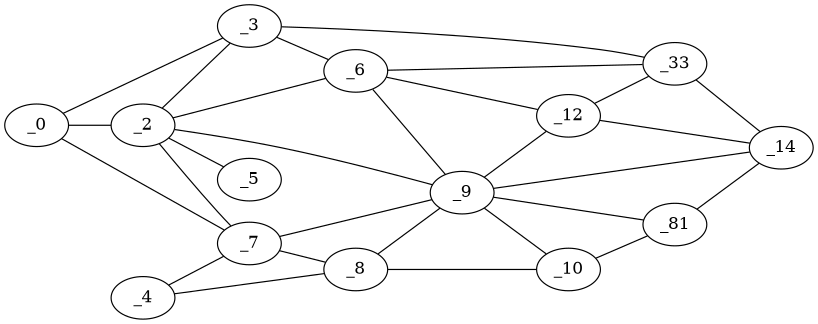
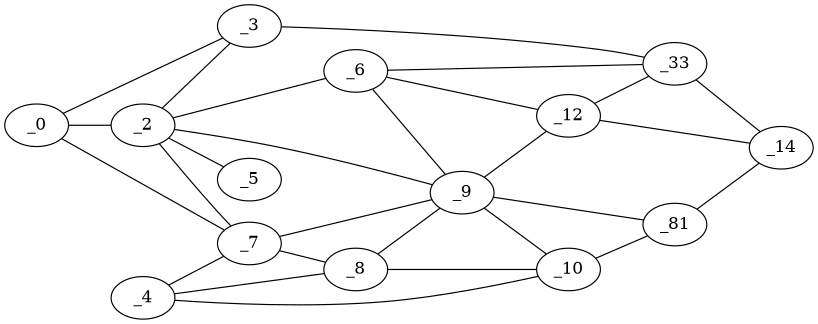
(303, 48) -> none
(622, 170) -> none
none -> (358, 303)
